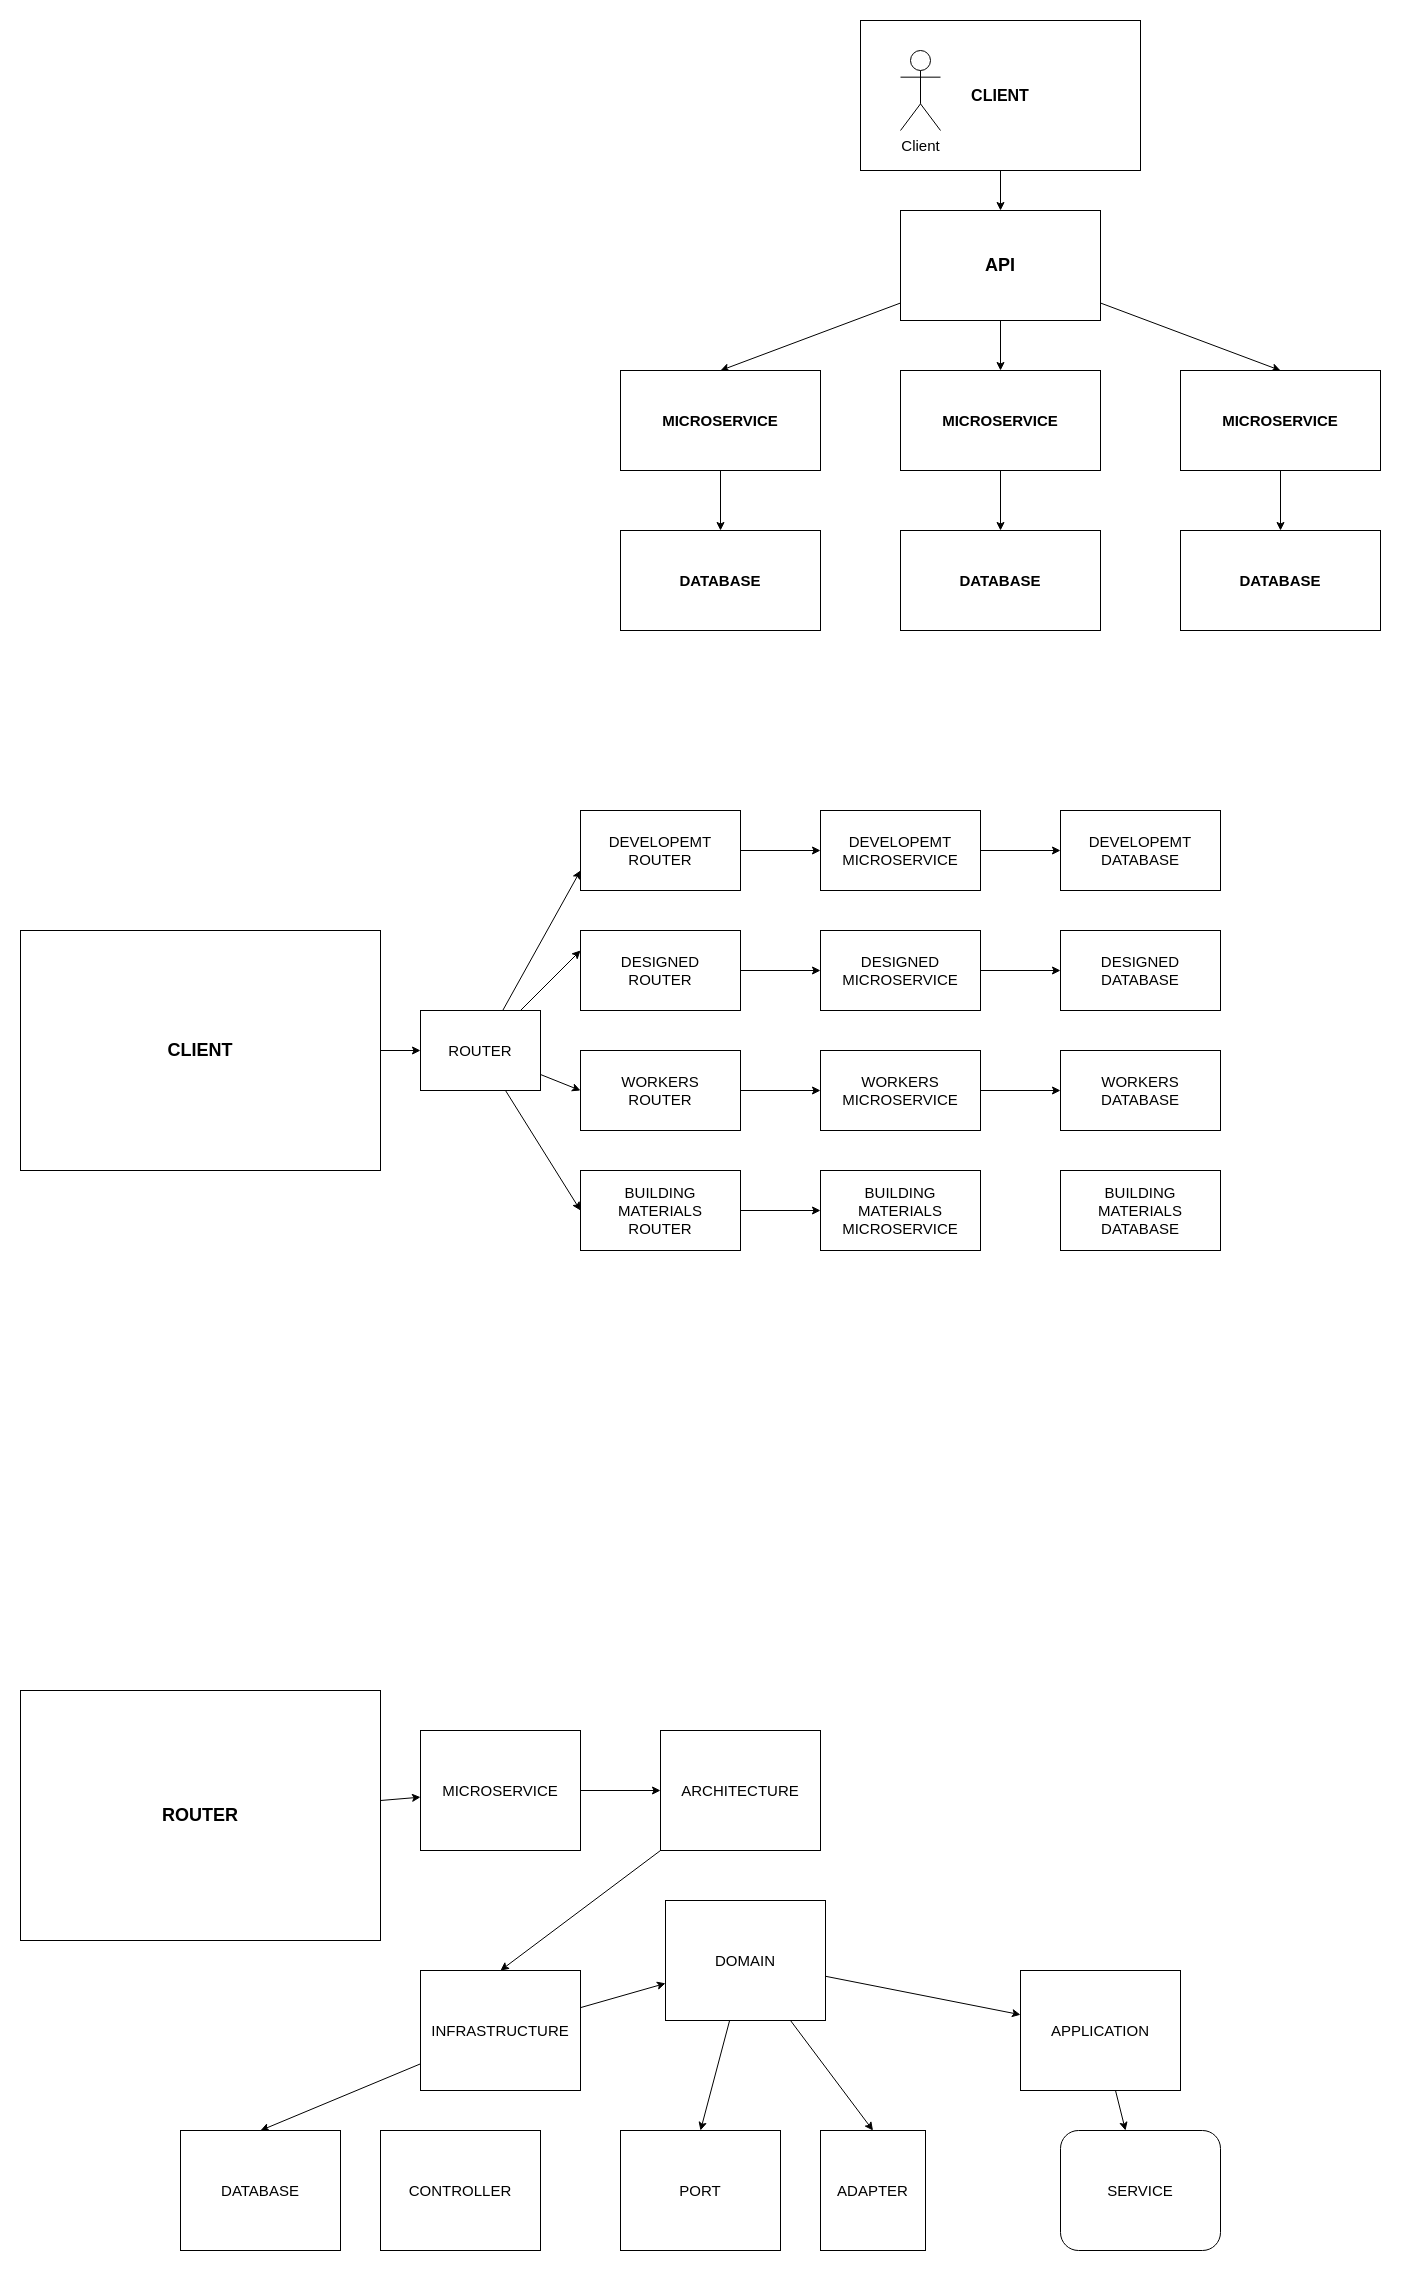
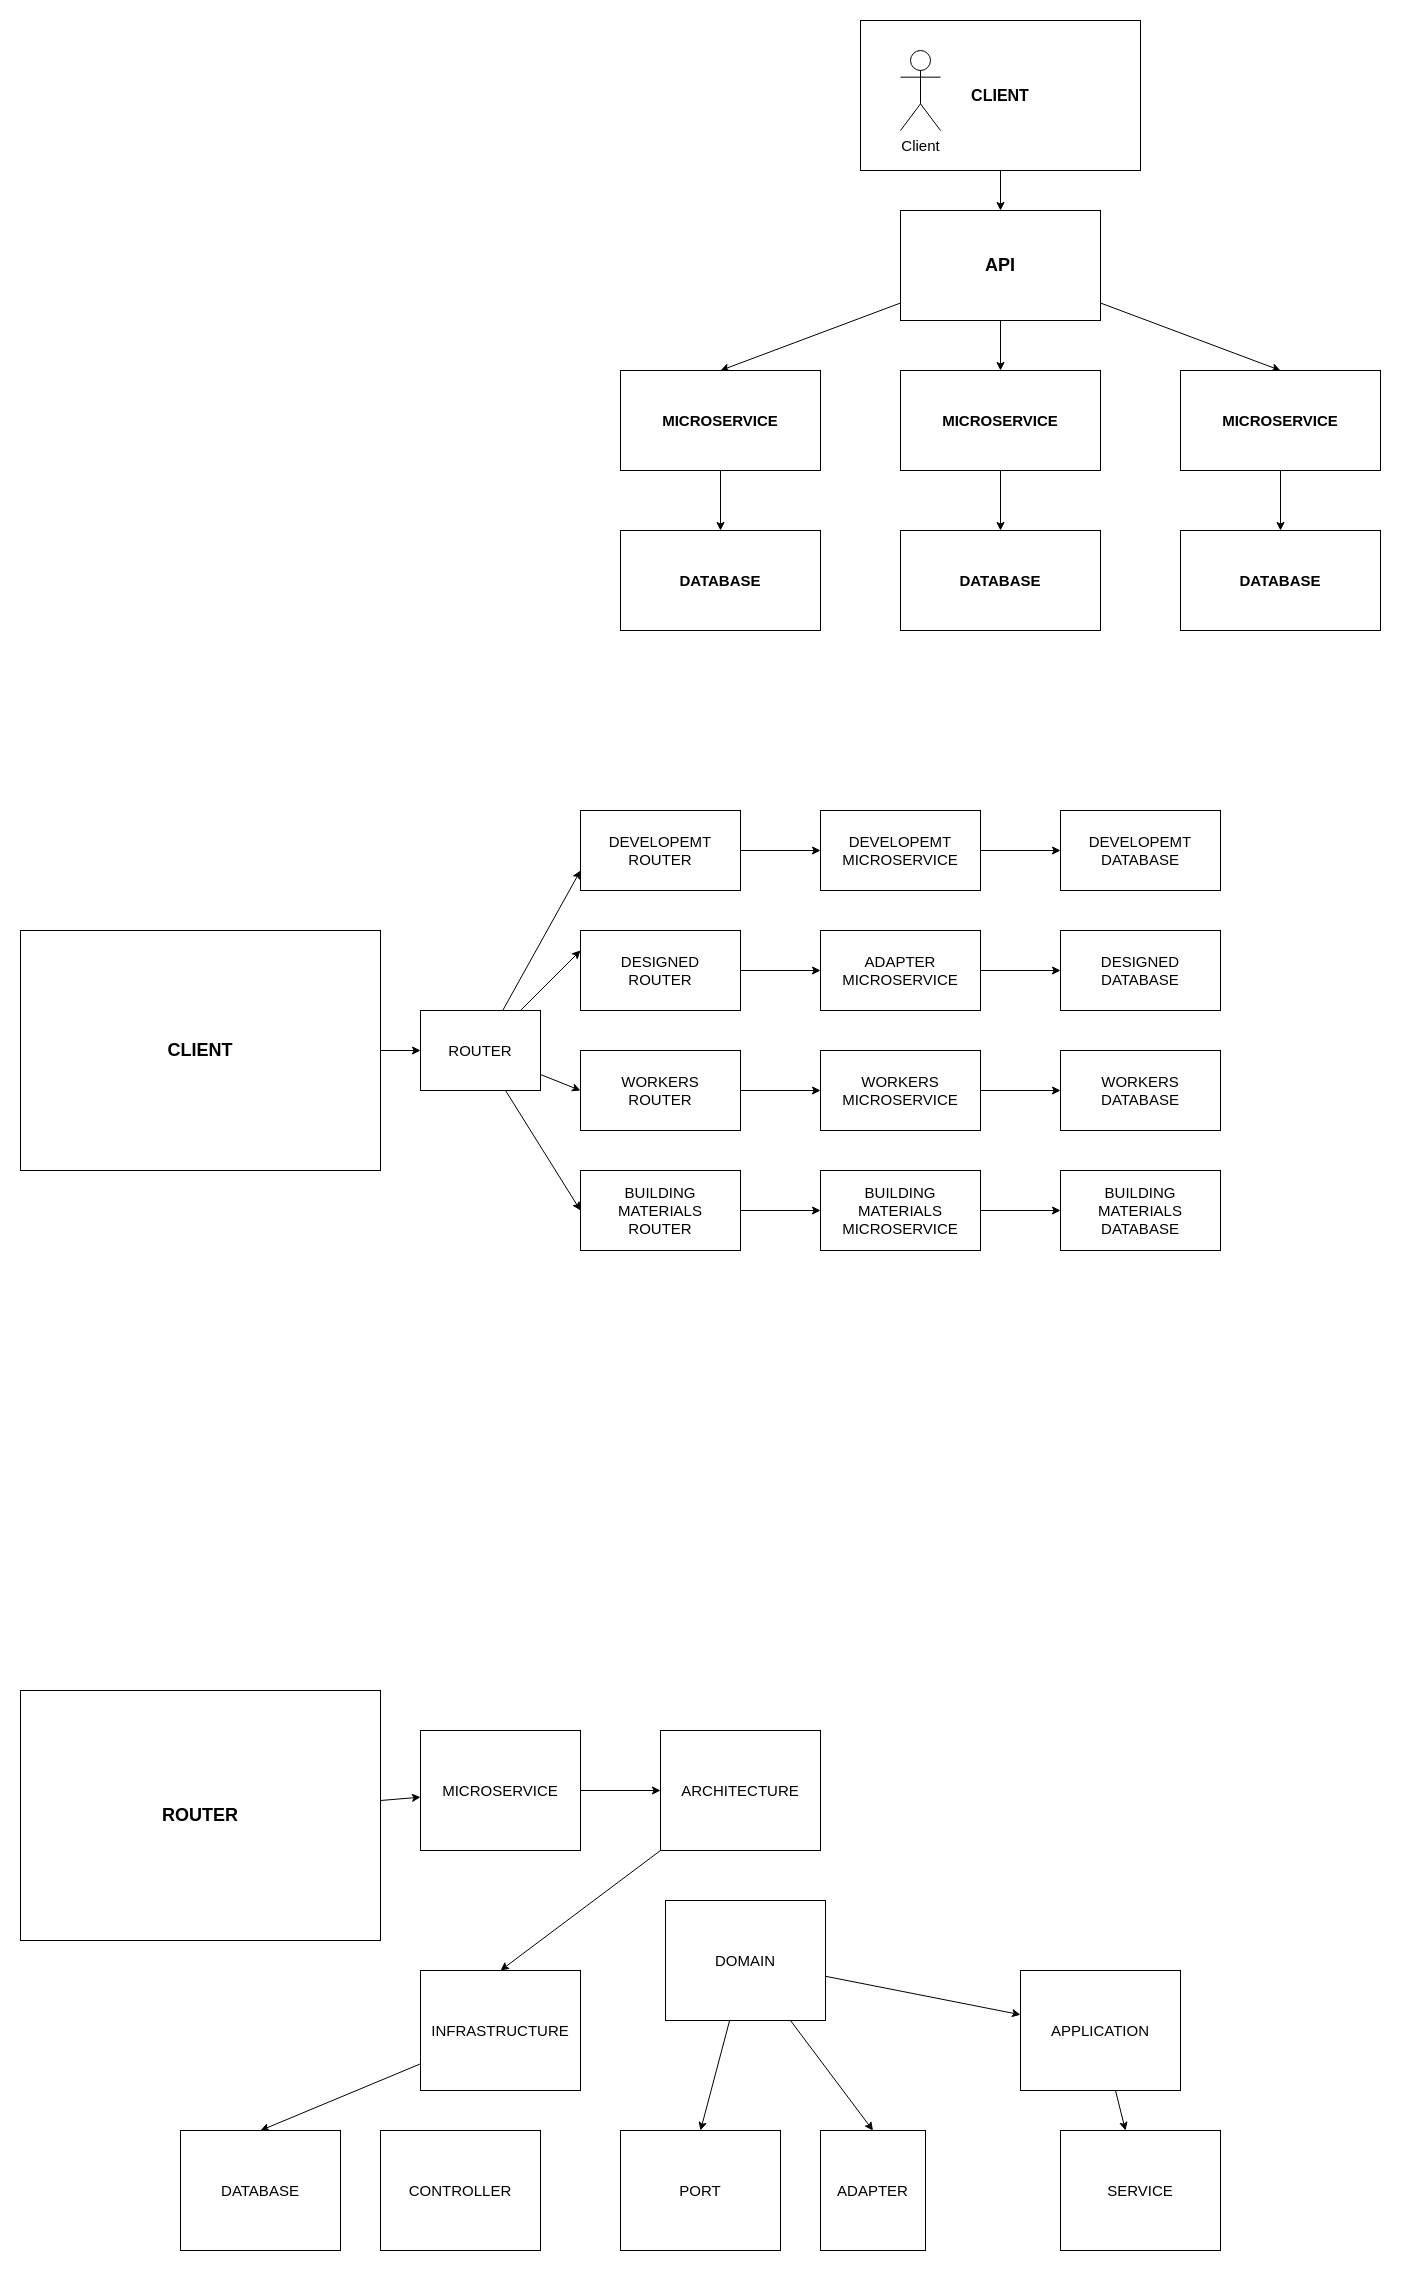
(901, 971) -> (901, 971)
none -> (1017, 1211)
(620, 1996) -> none
(1141, 2191) -> (1141, 2191)
